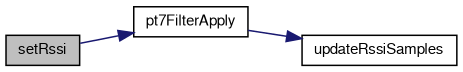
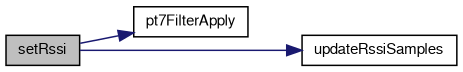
(267, 33) -> (183, 50)
